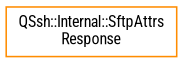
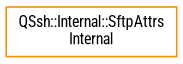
(91, 32) -> (91, 32)
